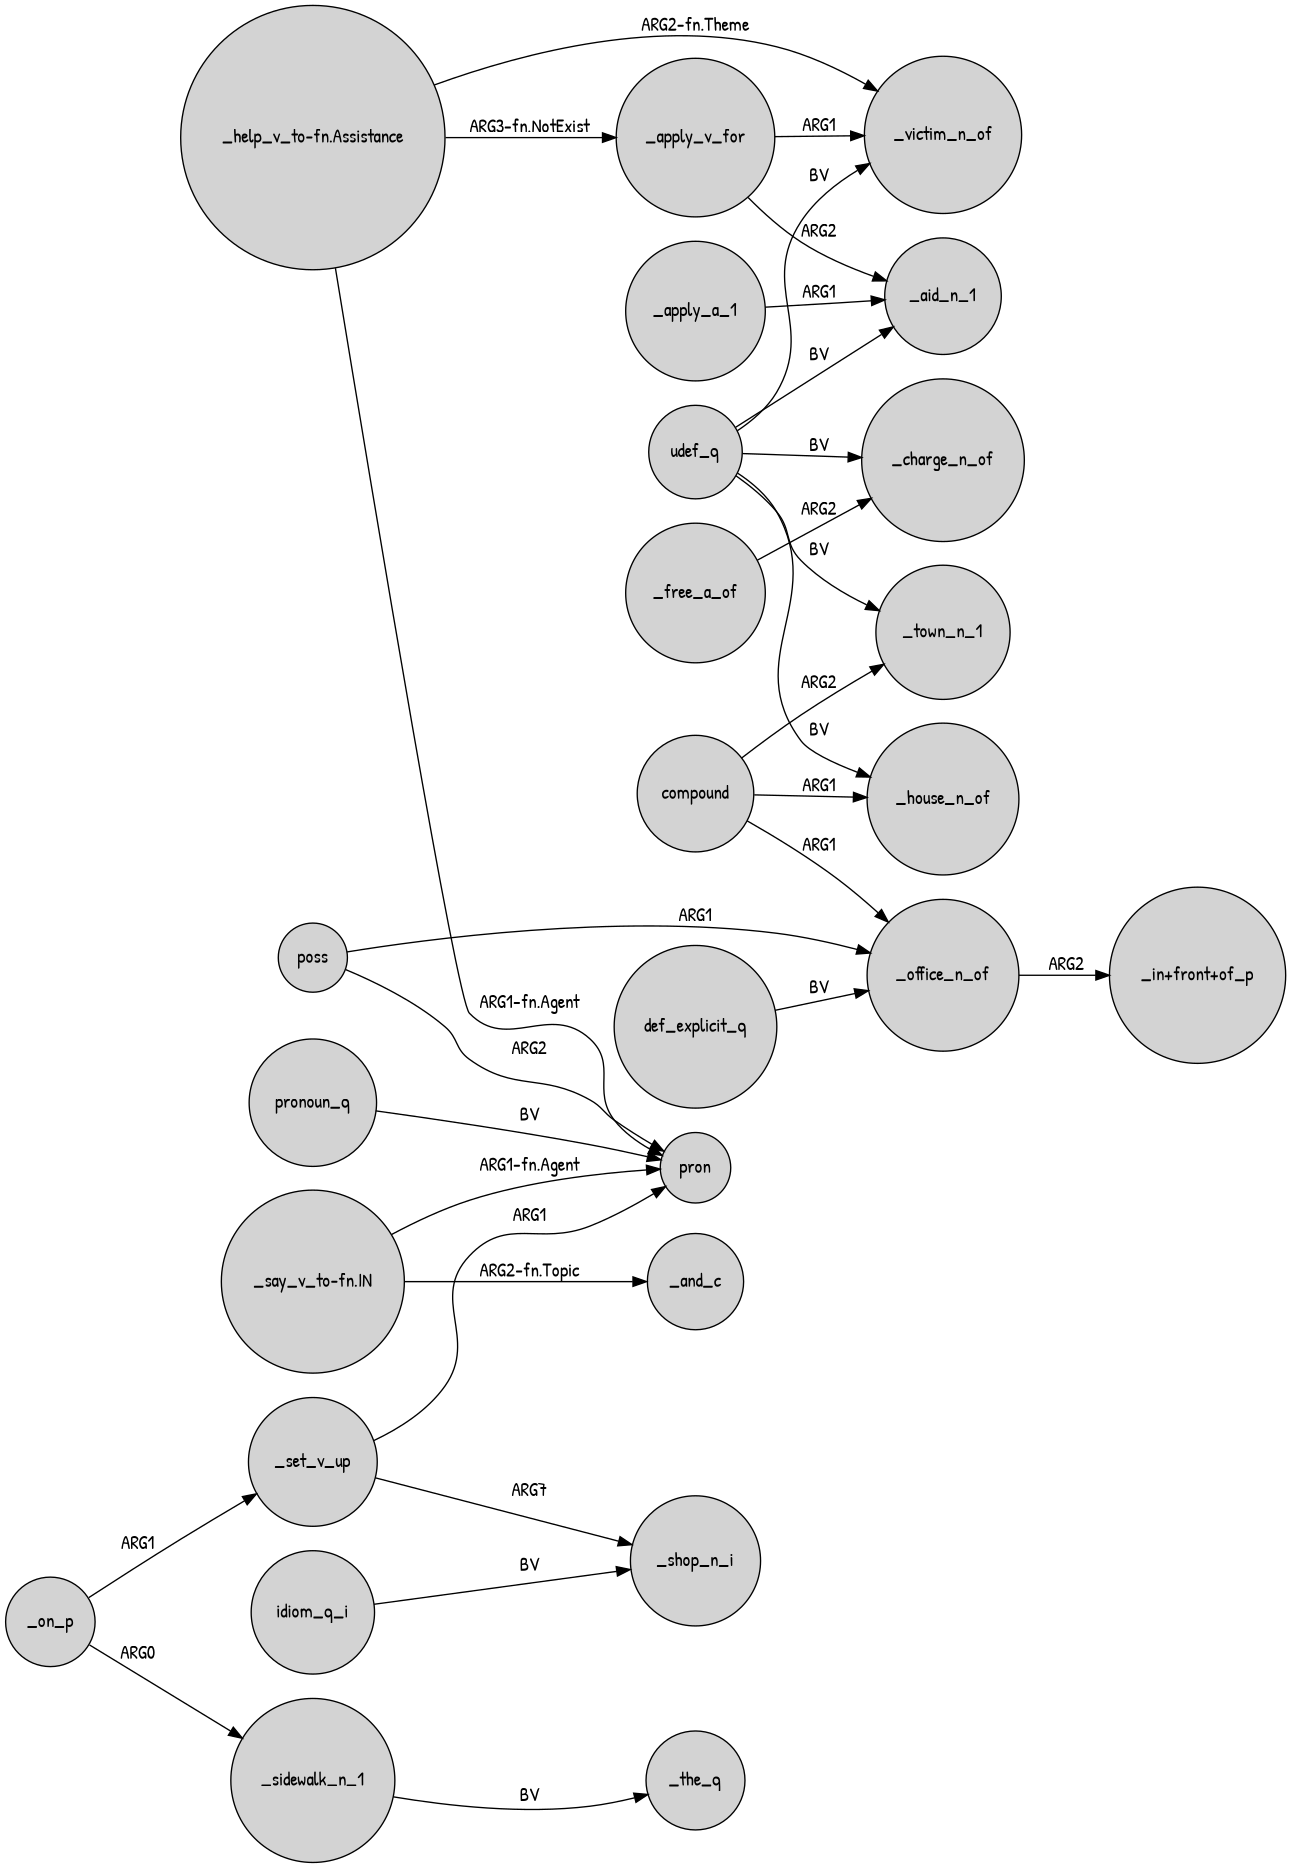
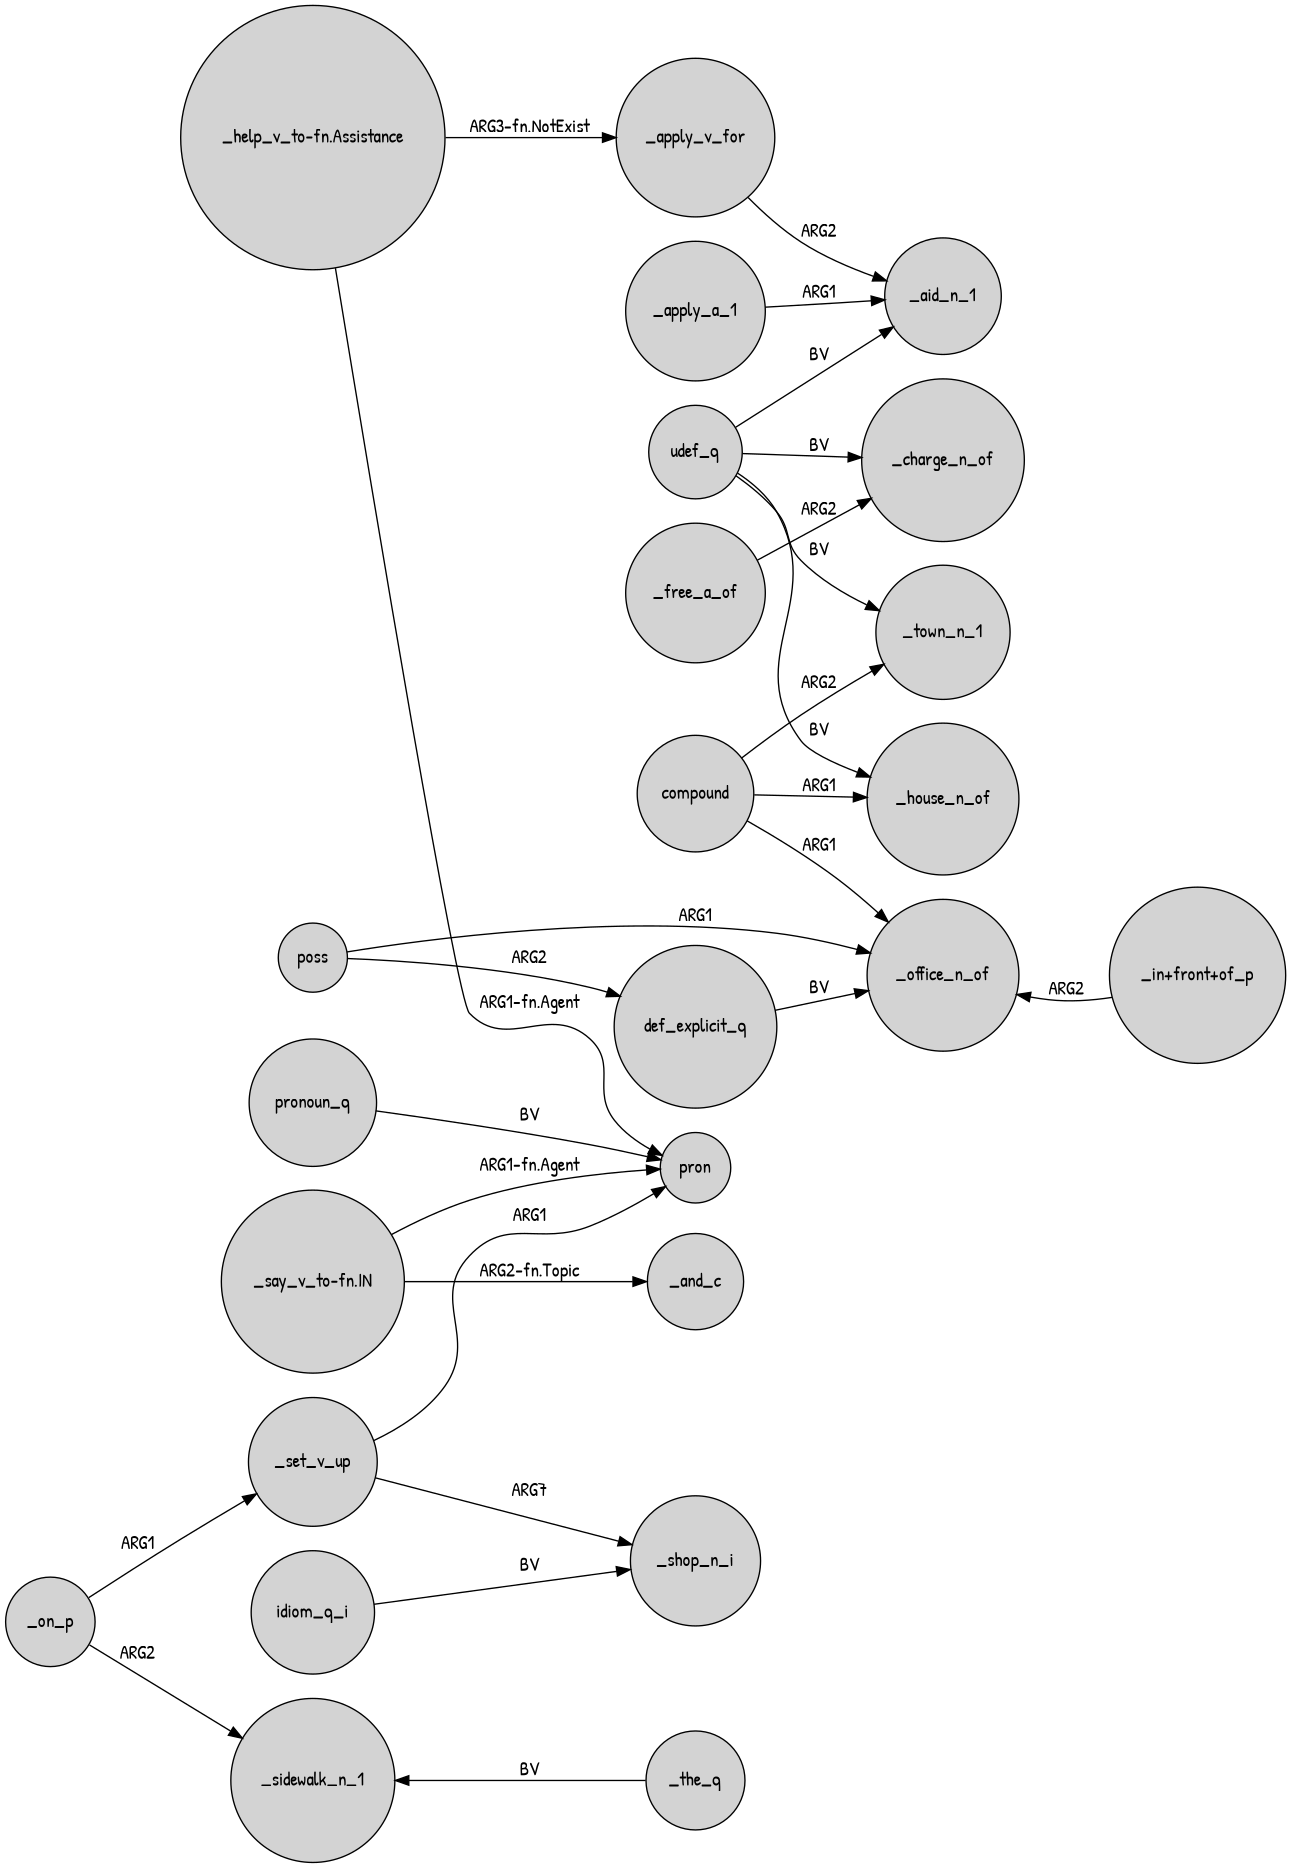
(943, 135) -> none
(1057, 975) -> (1071, 1001)
(491, 1072) -> (478, 969)
(138, 1654) -> (138, 1654)
(514, 1809) -> (527, 1781)
